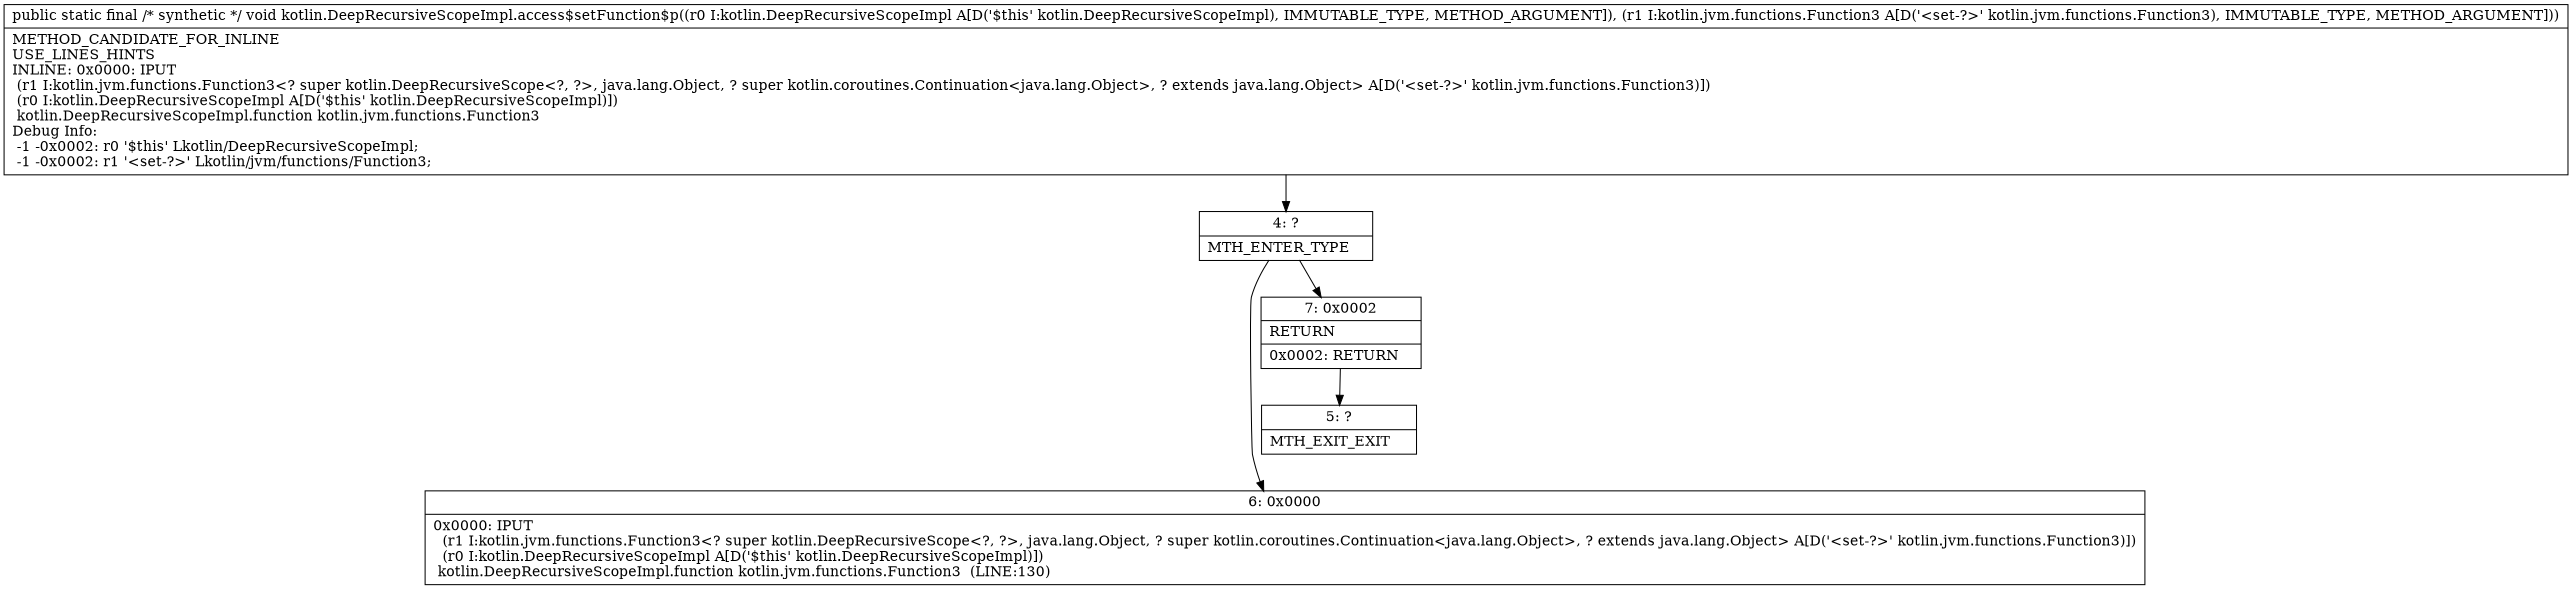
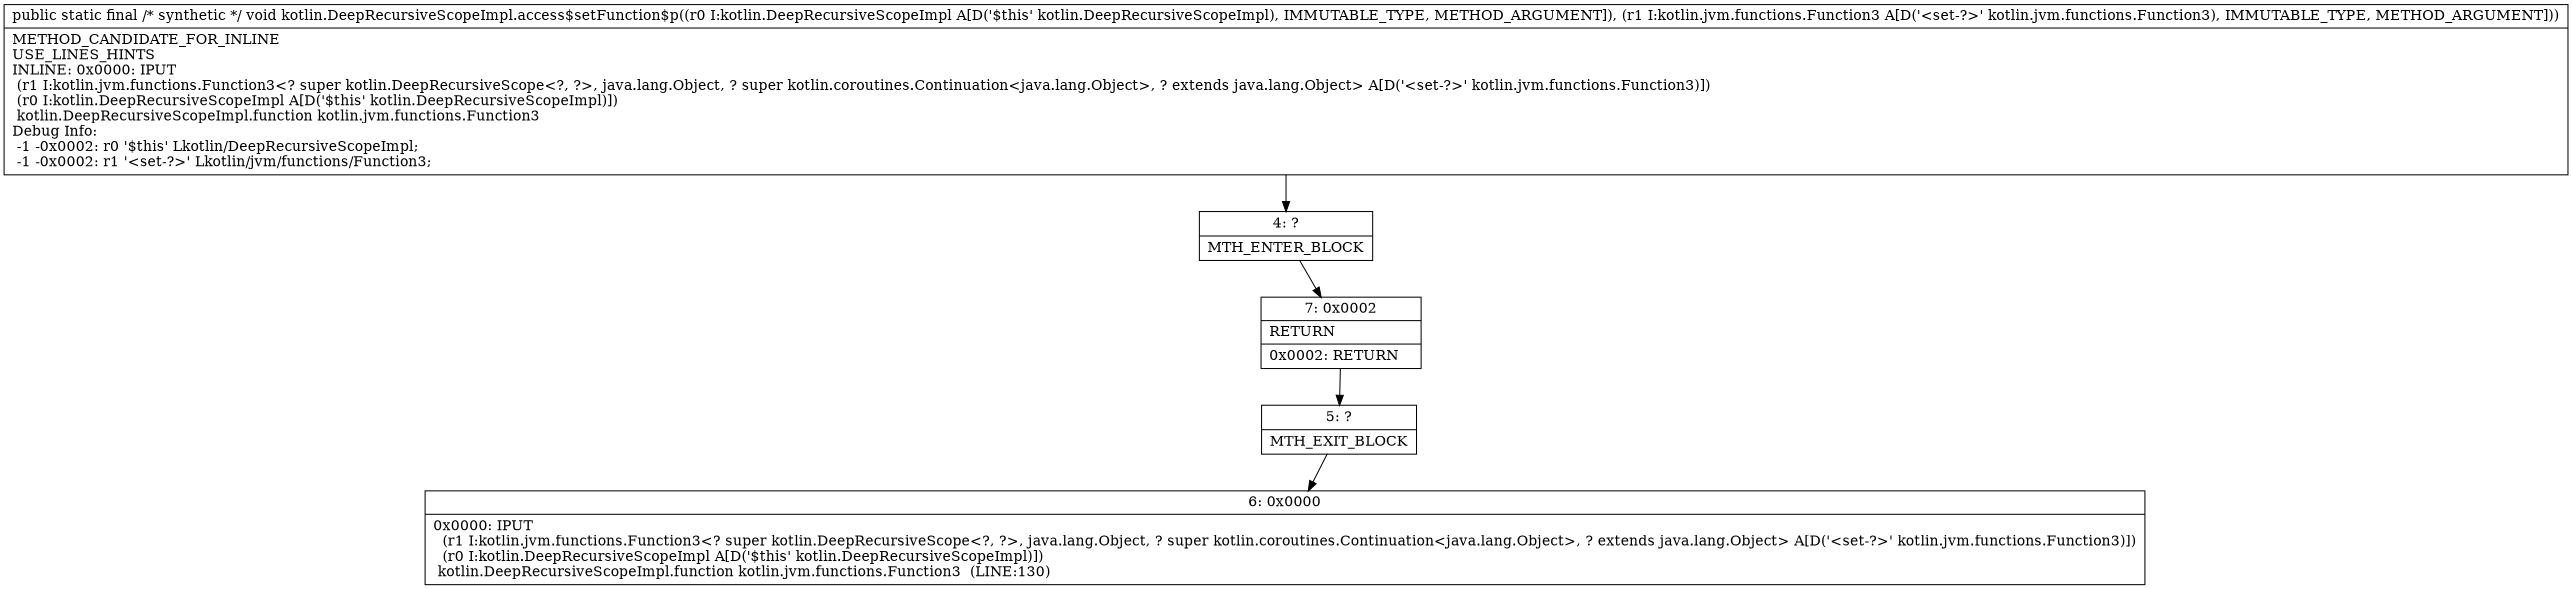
(1279, 248) -> (1286, 248)
(1251, 369) -> (1320, 468)
(1330, 441) -> (1339, 441)
